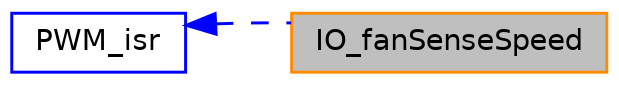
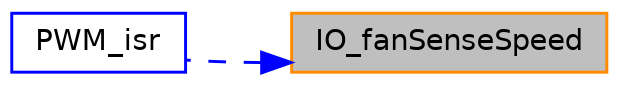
(253, 23) -> (224, 62)
